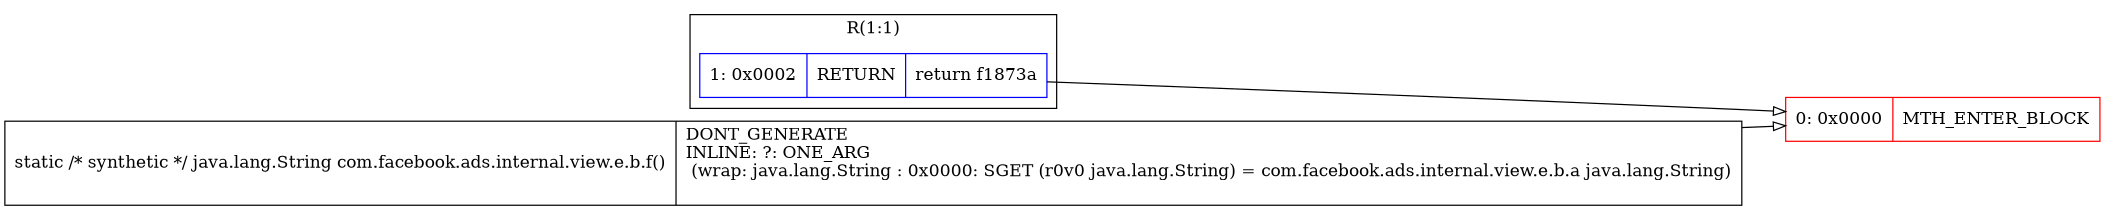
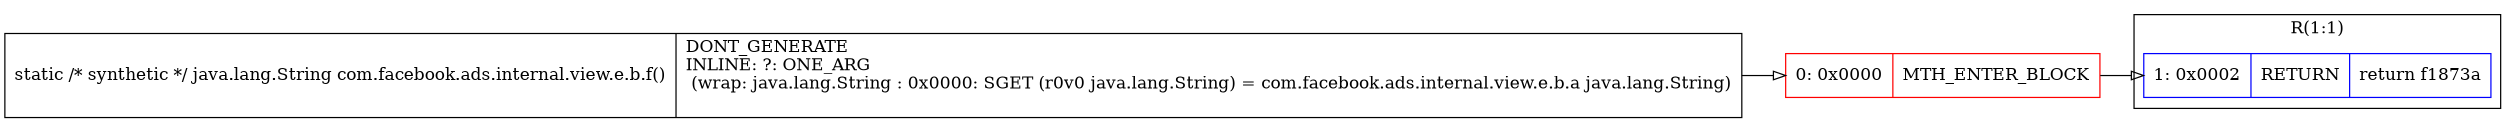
(1410, 96) -> (2116, 76)
